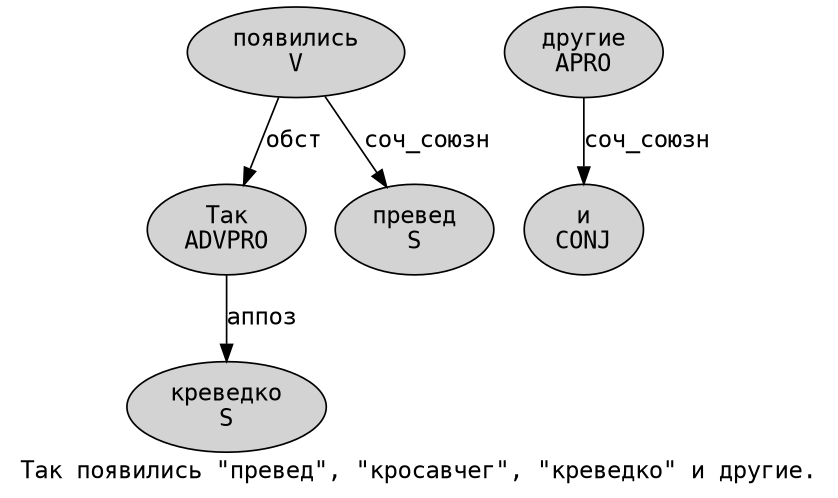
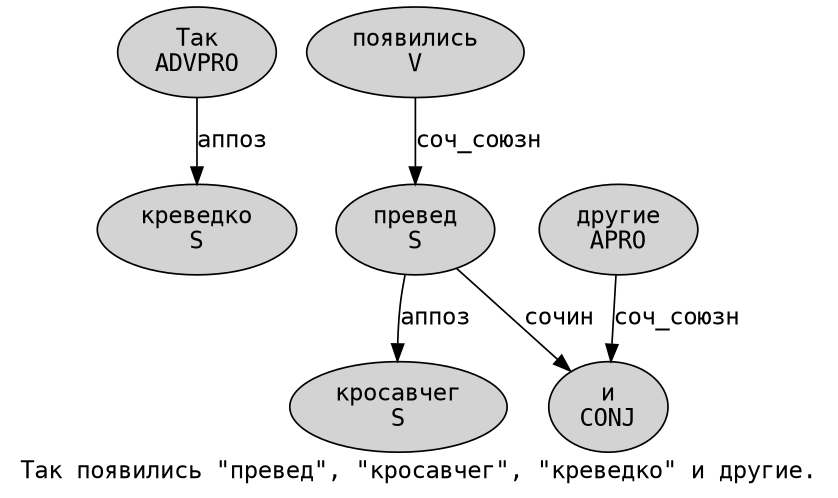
(264, 133) -> none
none -> (507, 314)
none -> (398, 407)
